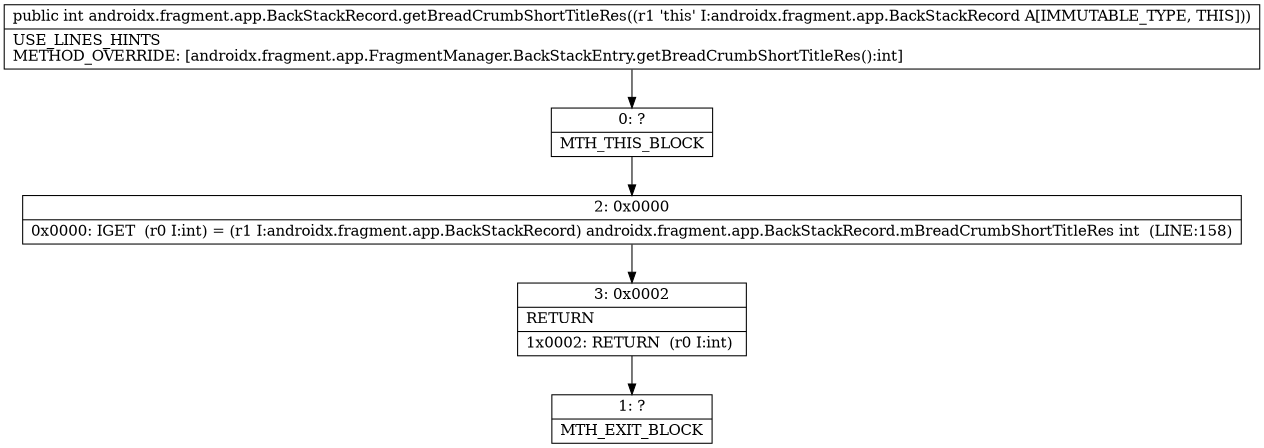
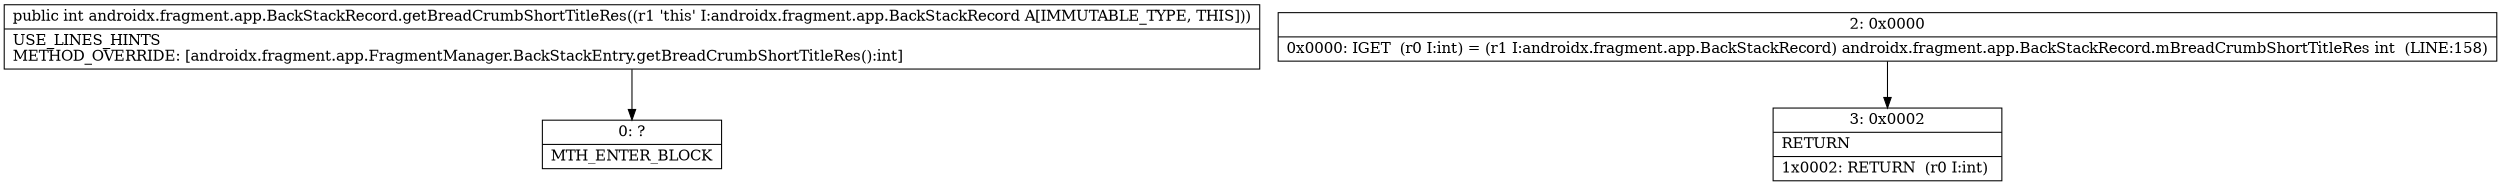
(632, 144) -> (632, 156)
(632, 171) -> none
(632, 419) -> none
